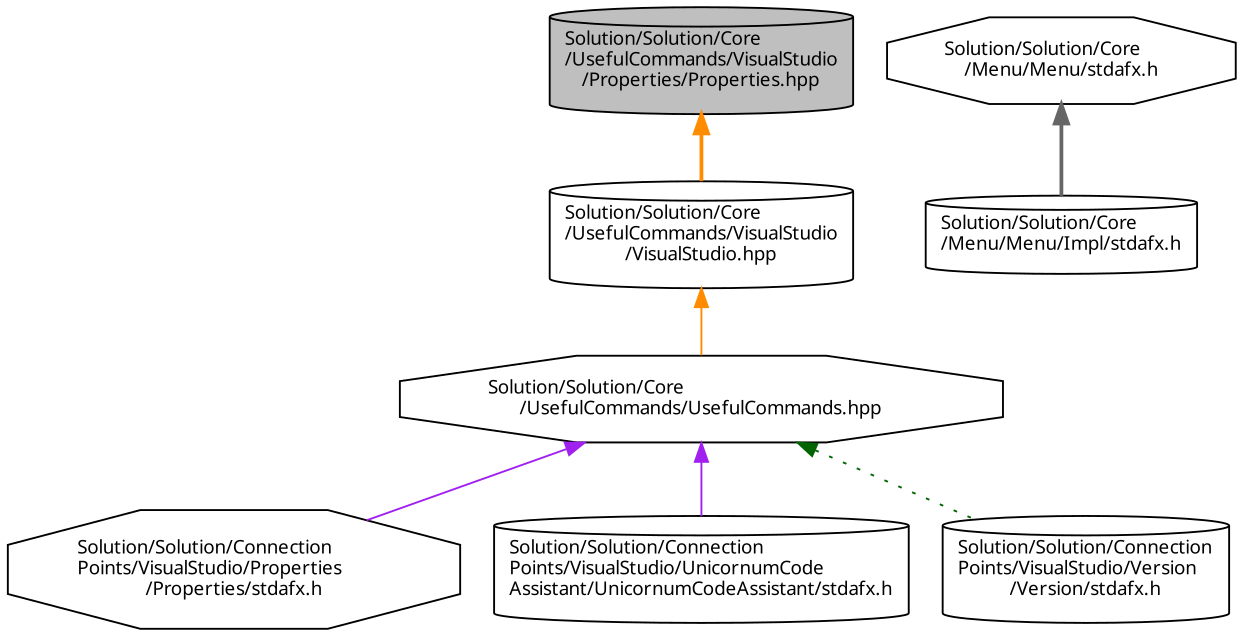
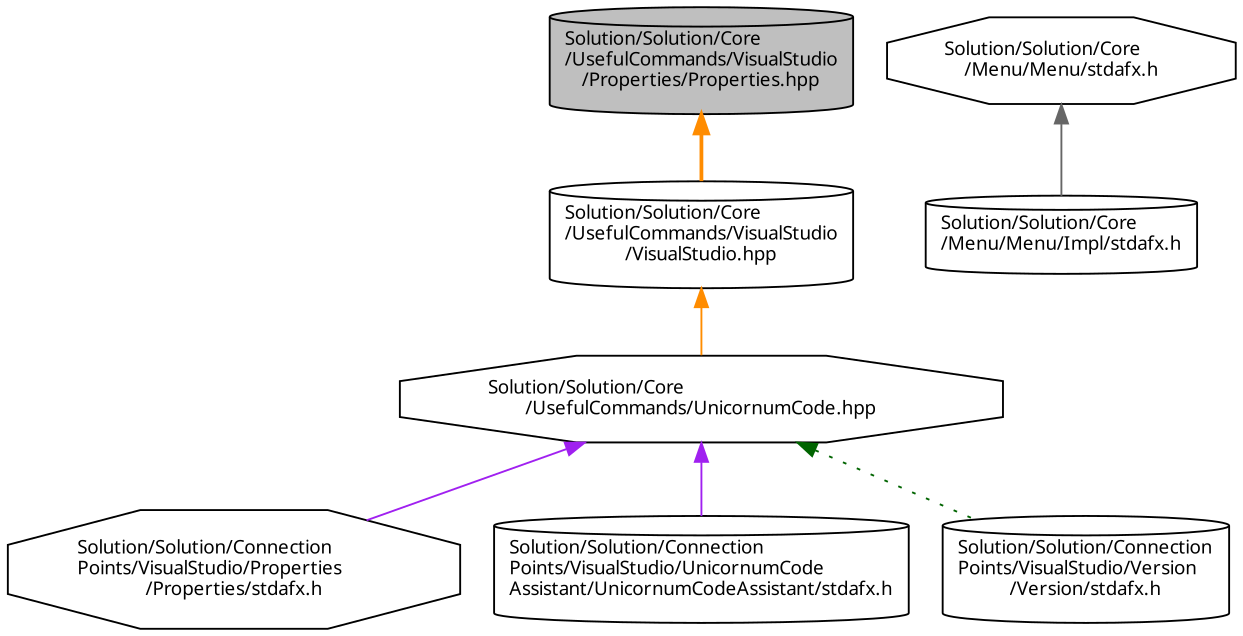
(1061, 160) -> (1061, 160)
(701, 399) -> (701, 399)
